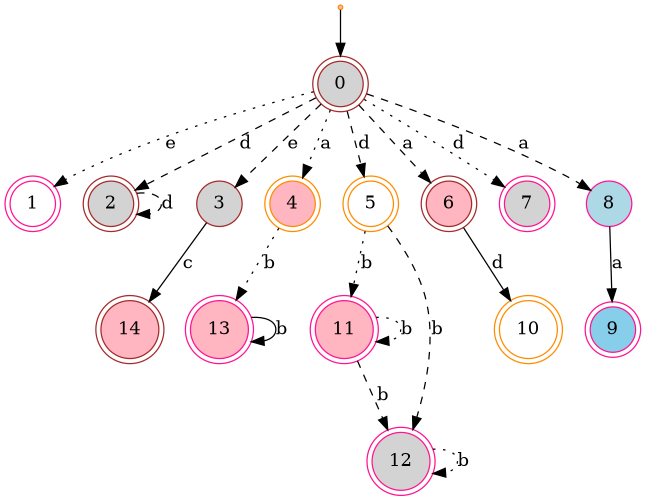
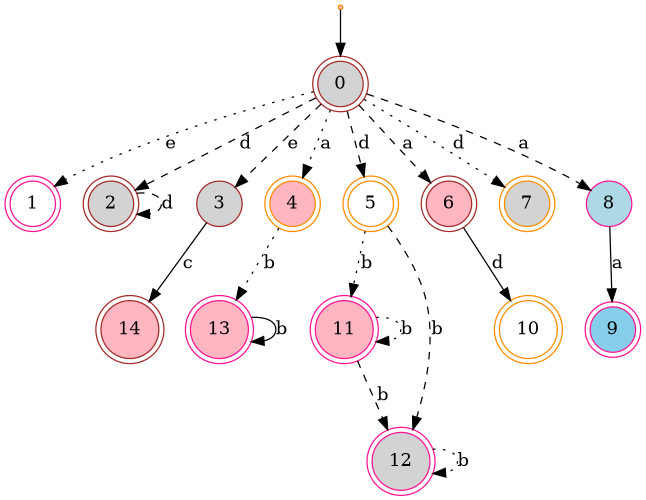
(527, 204) -> (527, 204)
